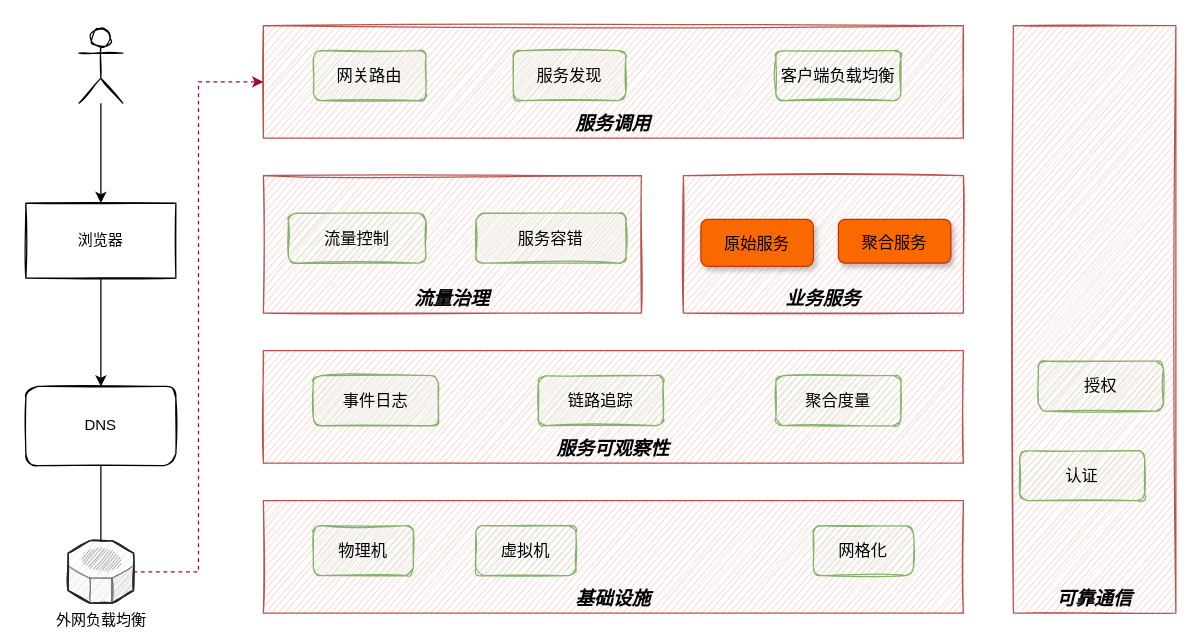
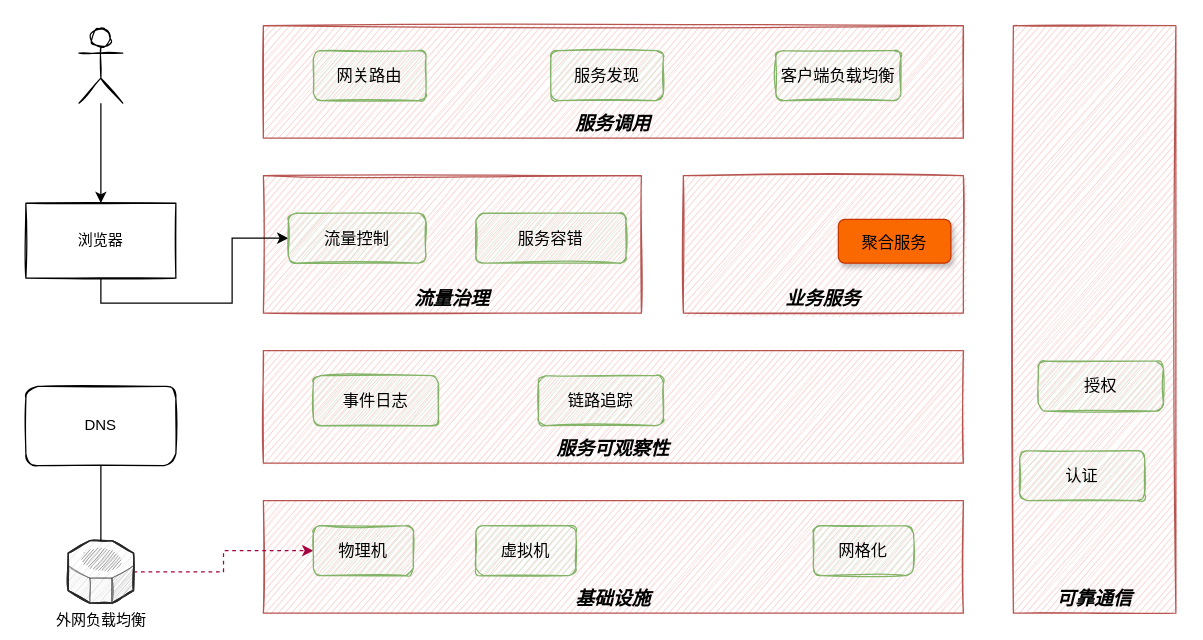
(569, 76) -> (607, 76)
(757, 243) -> none
(198, 299) -> (223, 555)
(101, 339) -> (212, 303)
(838, 401) -> none
